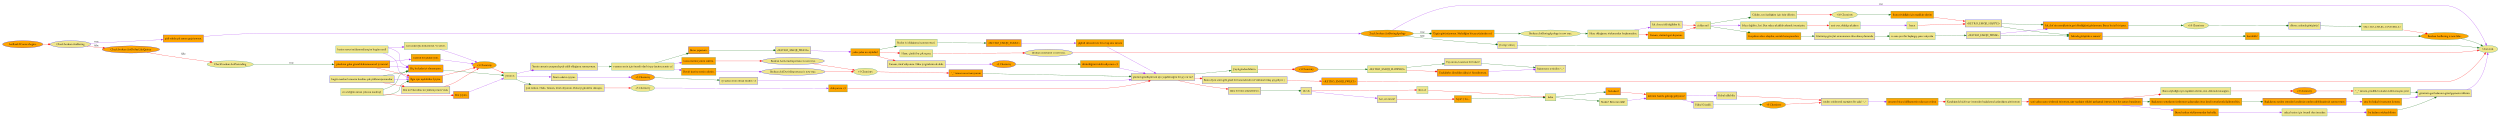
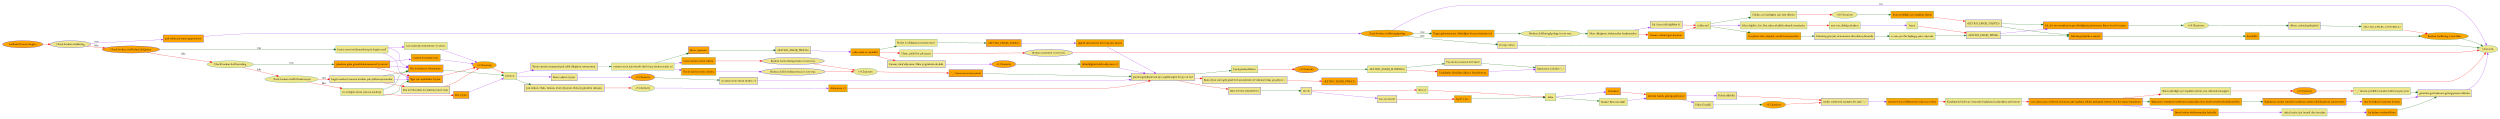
(1940, 25) -> (1941, 29)
none -> (247, 49)
none -> (292, 79)
(1580, 95) -> (1580, 95)
